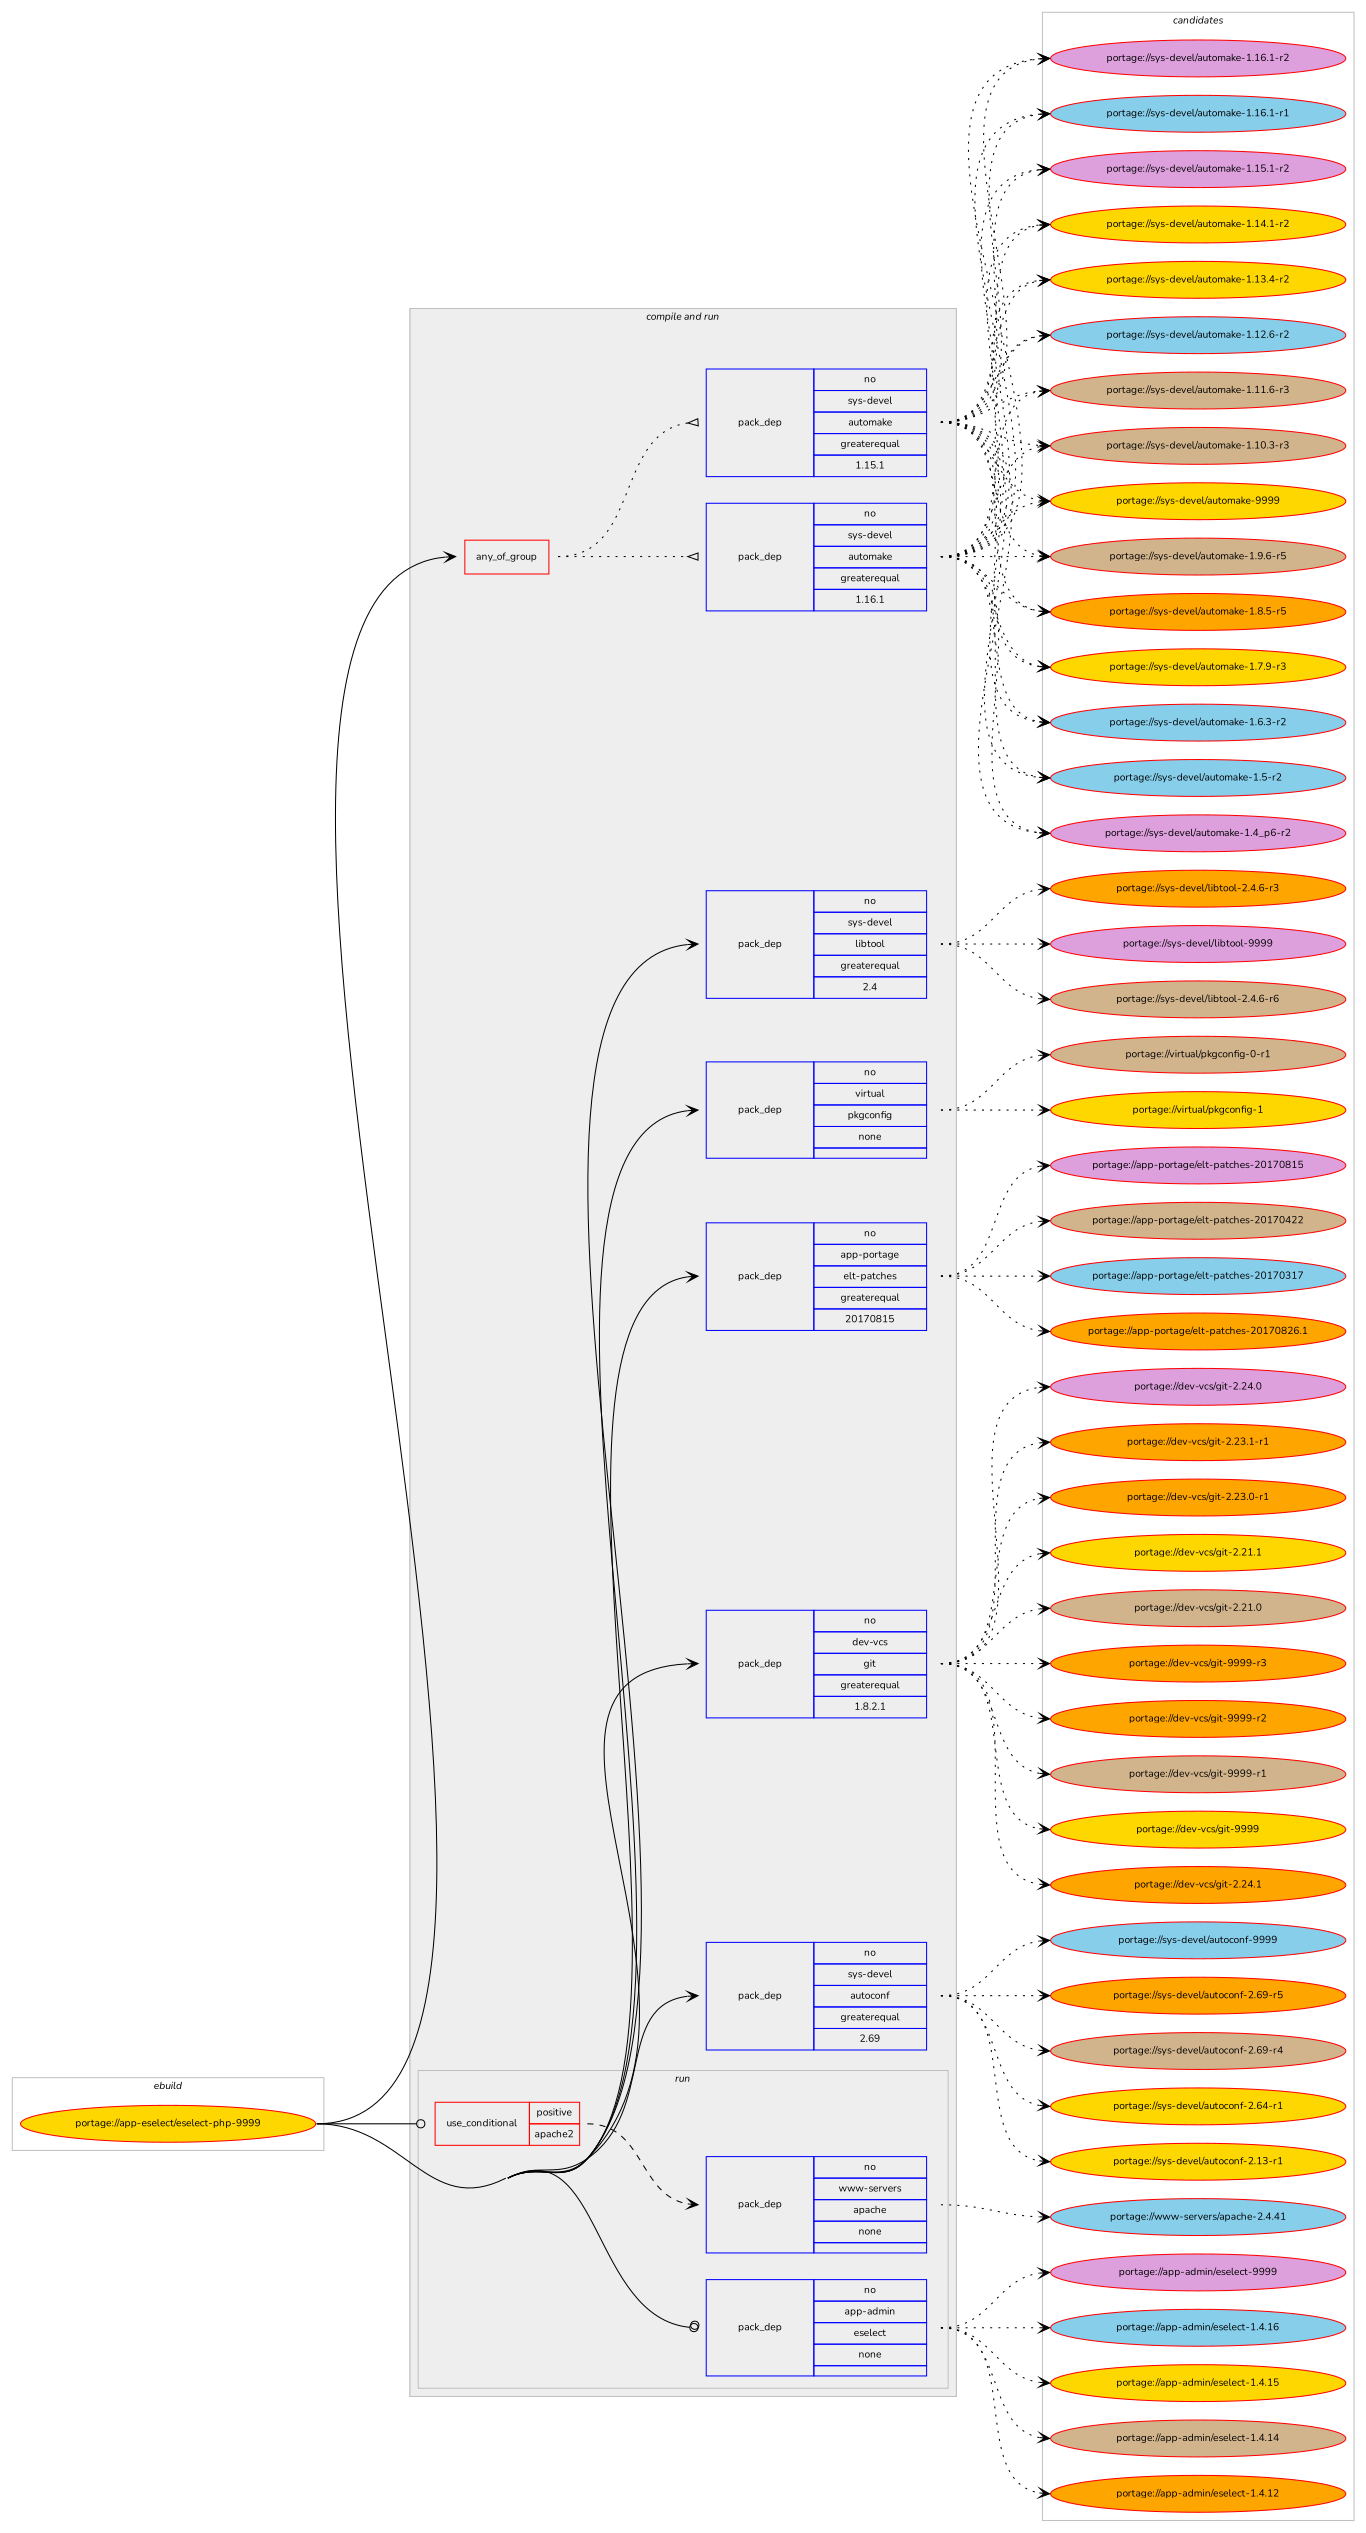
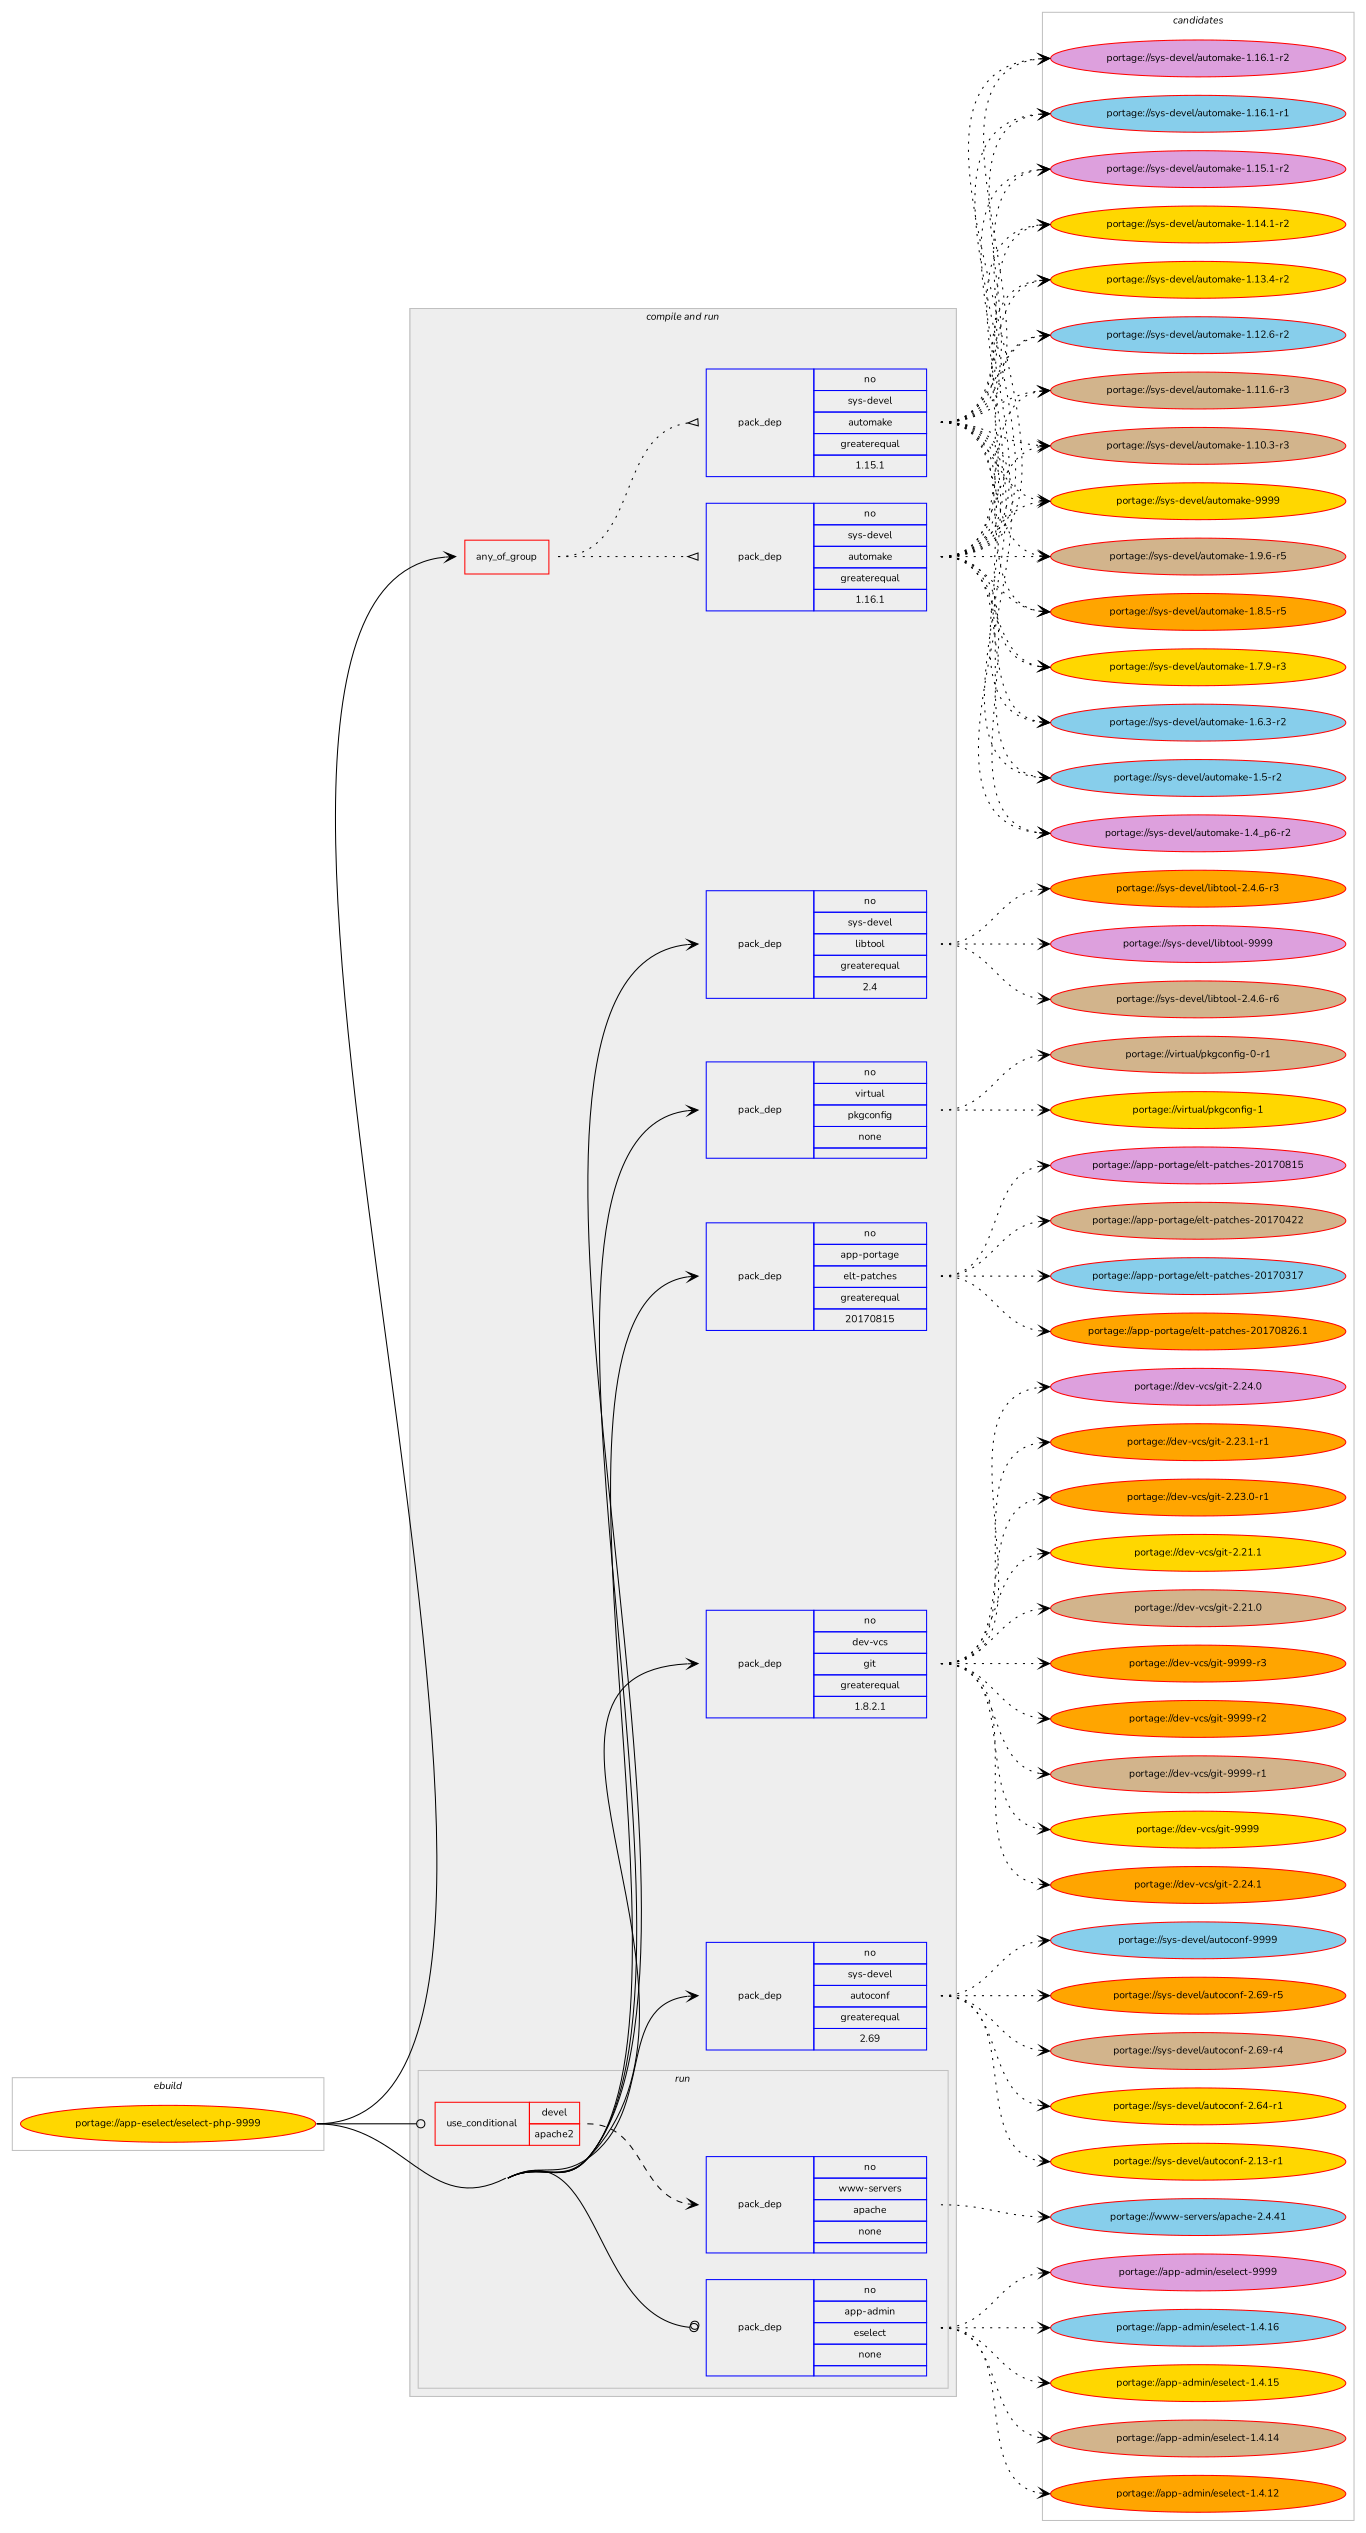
(555, 2113) -> (555, 2113)
